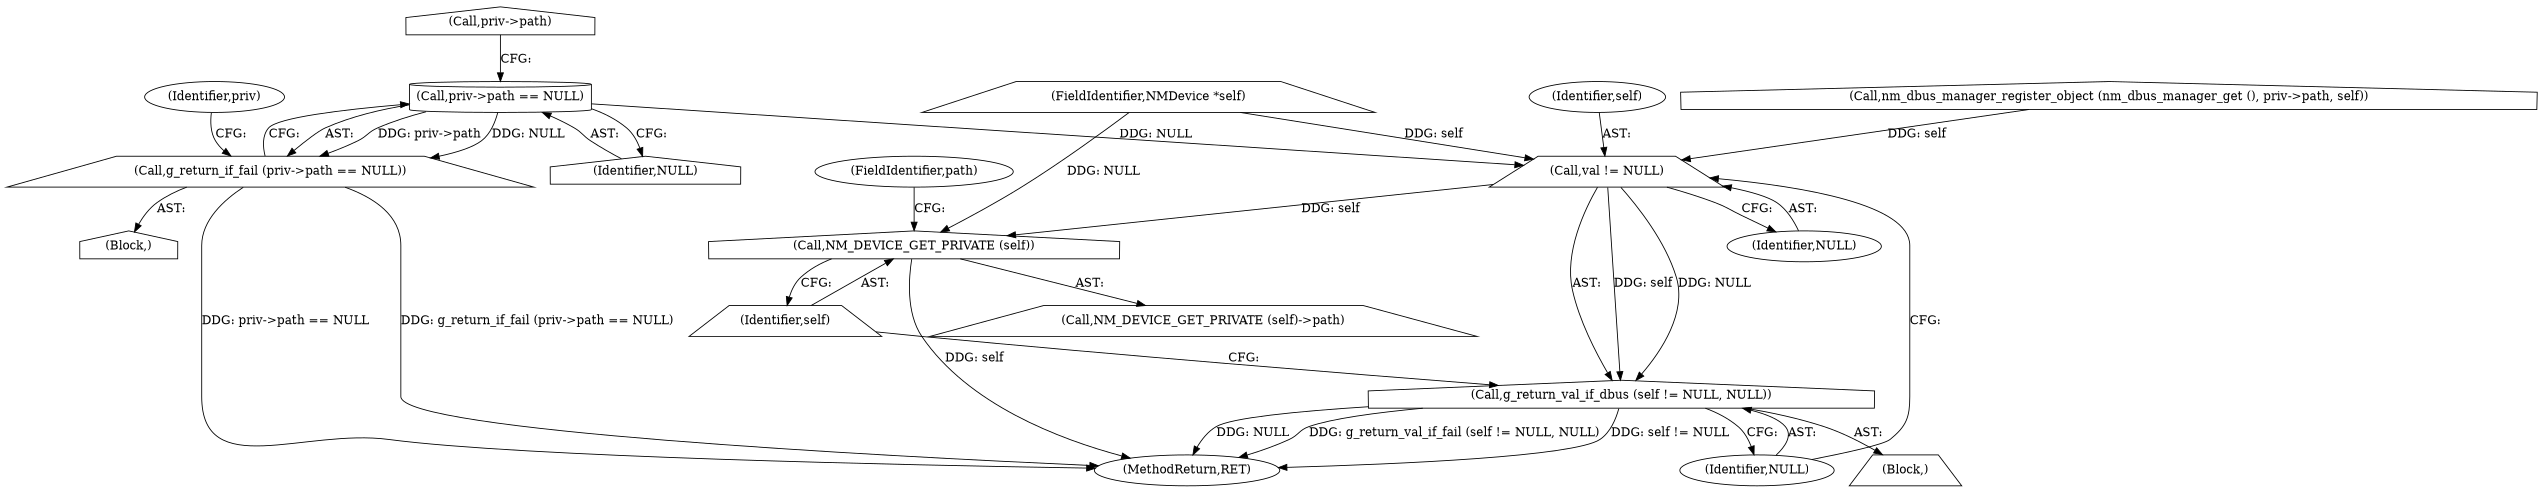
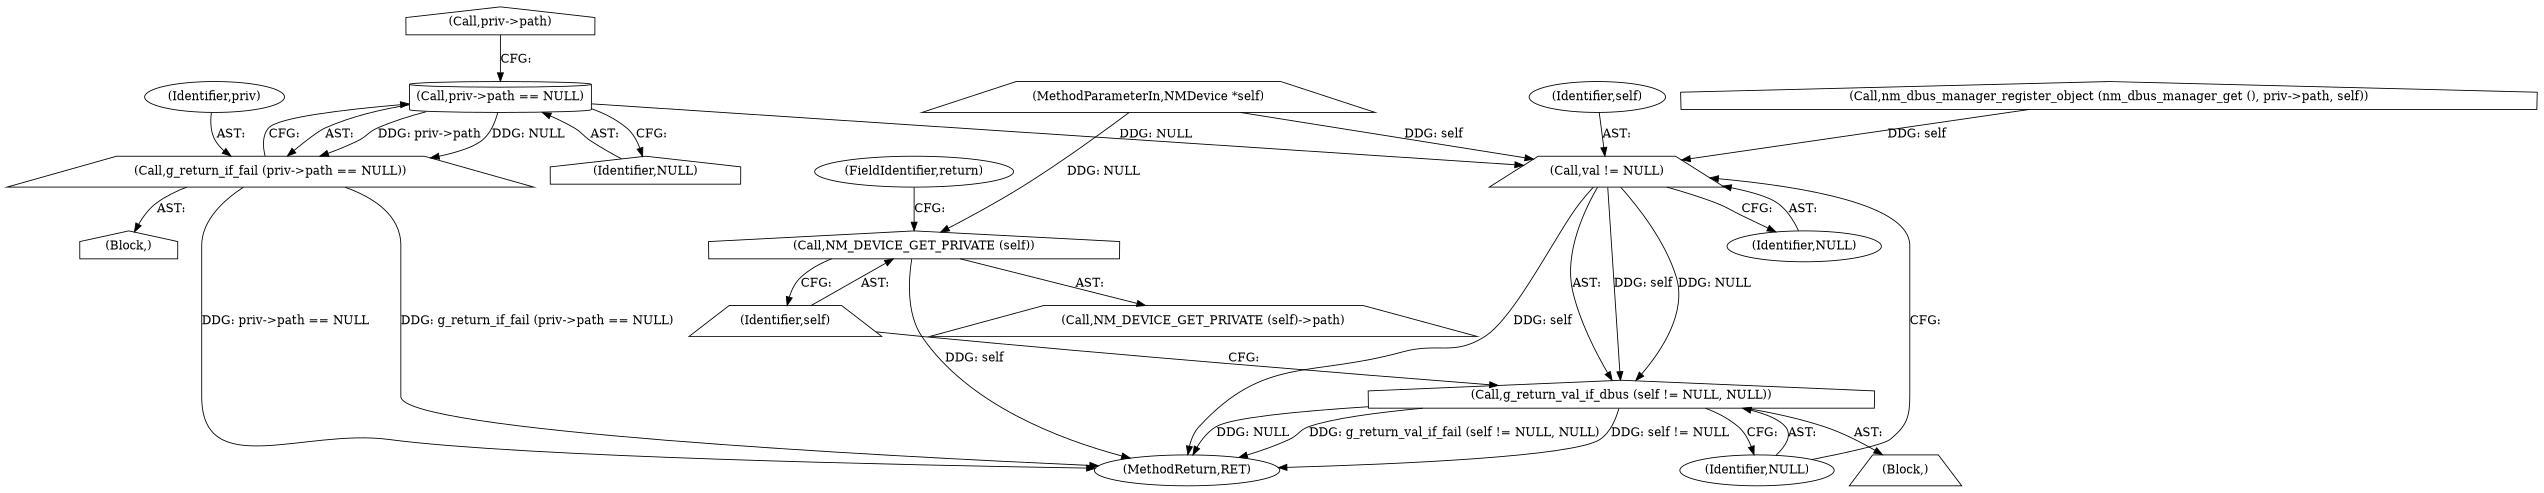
(1148, 97) -> (1148, 97)
(233, 134) -> (233, 134)
(914, 172) -> (914, 172)
(1254, 210) -> (1415, 349)
